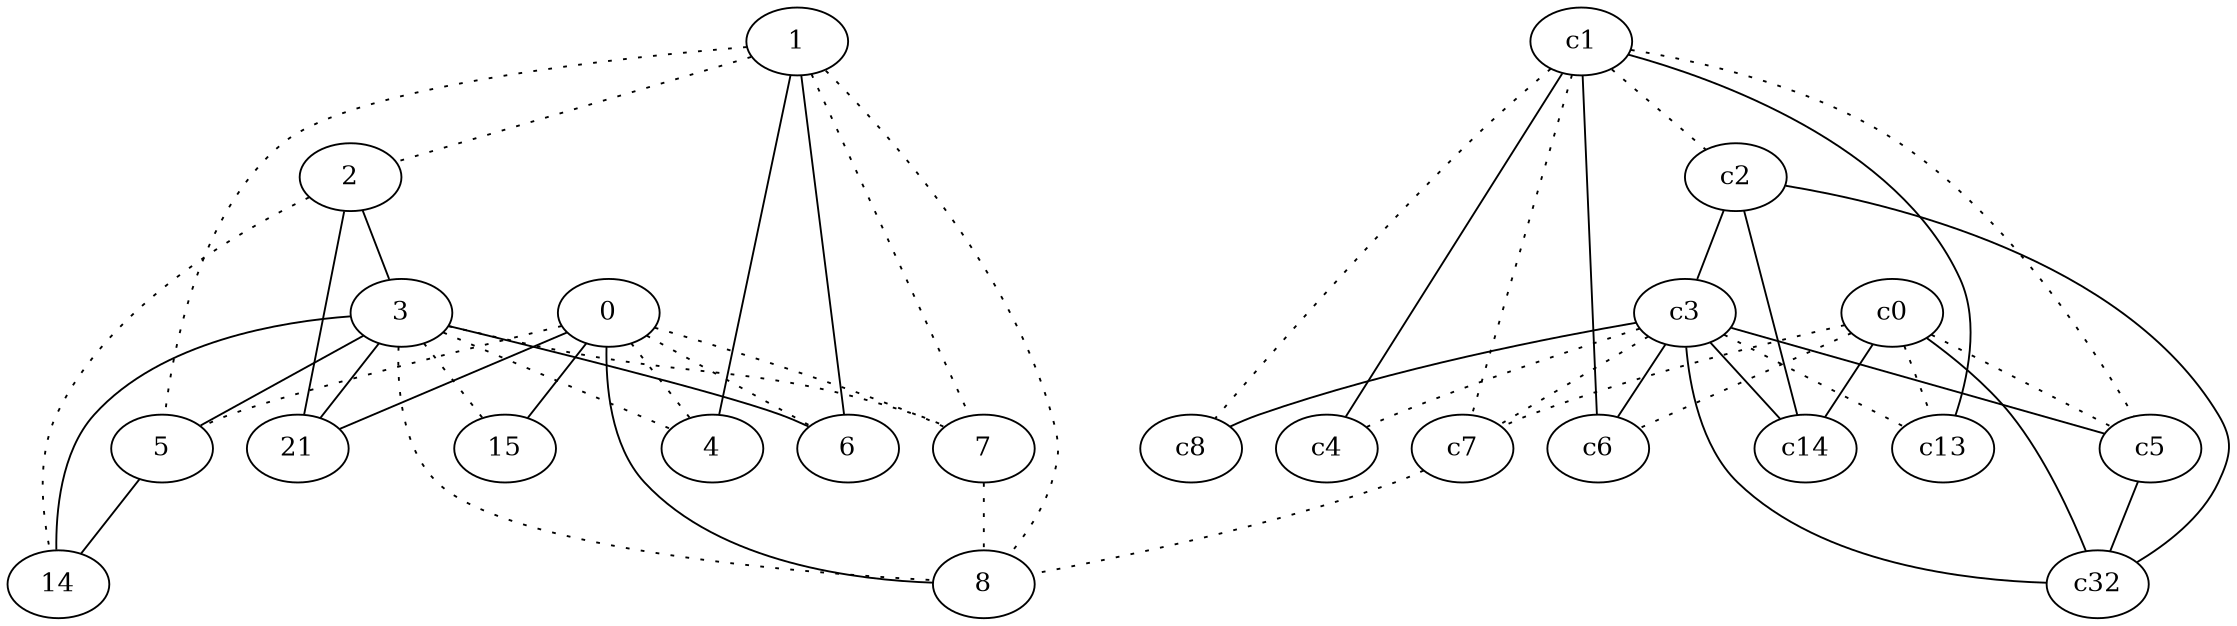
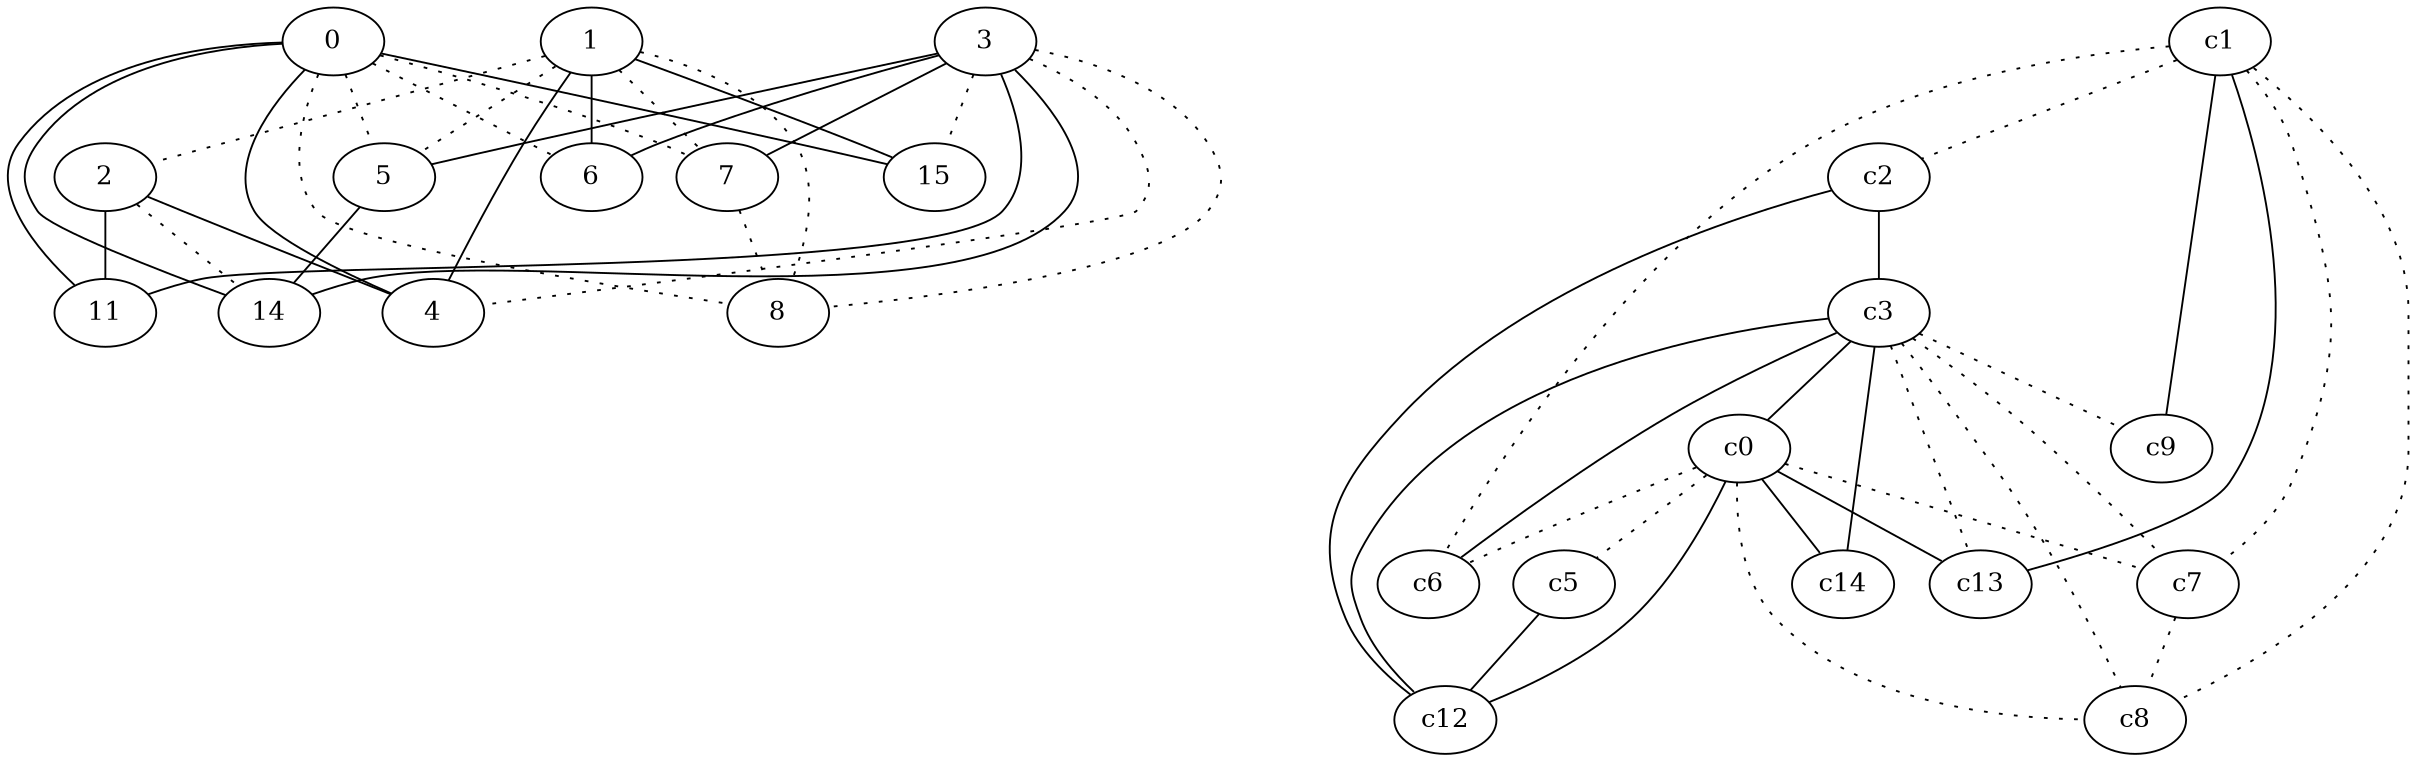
none -> (790, 117)
none -> (35, 147)
(1930, 166) -> none
(376, 245) -> (269, 246)
(1590, 245) -> (1737, 195)
(1771, 313) -> none
(1431, 365) -> (2022, 508)
(1912, 367) -> (1864, 518)
(673, 368) -> (857, 109)
(1899, 375) -> (1809, 381)
(672, 396) -> (254, 211)
(298, 449) -> (105, 313)
(1327, 449) -> (2162, 449)
(1231, 531) -> (2162, 652)
(712, 533) -> (435, 252)
(2098, 584) -> (1445, 720)
none -> (1852, 673)
